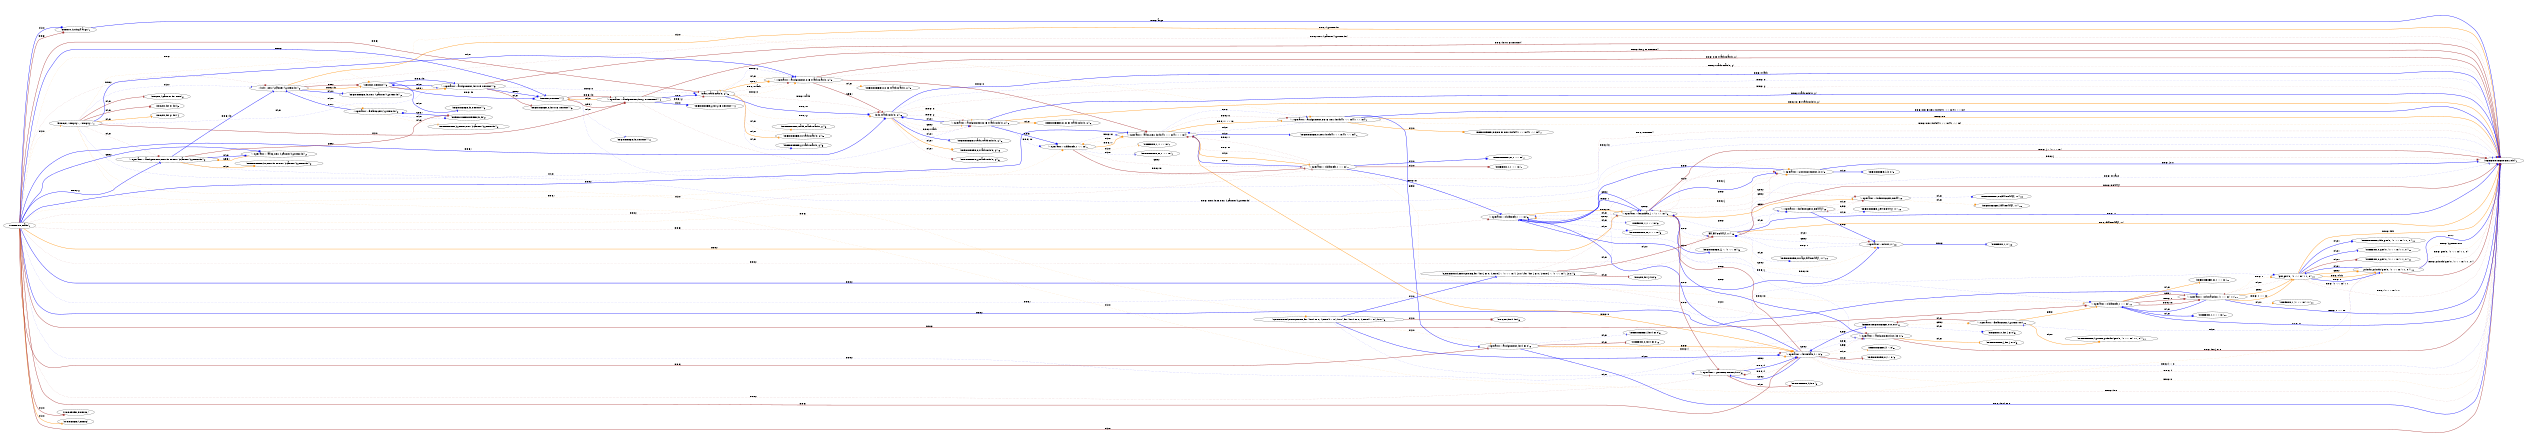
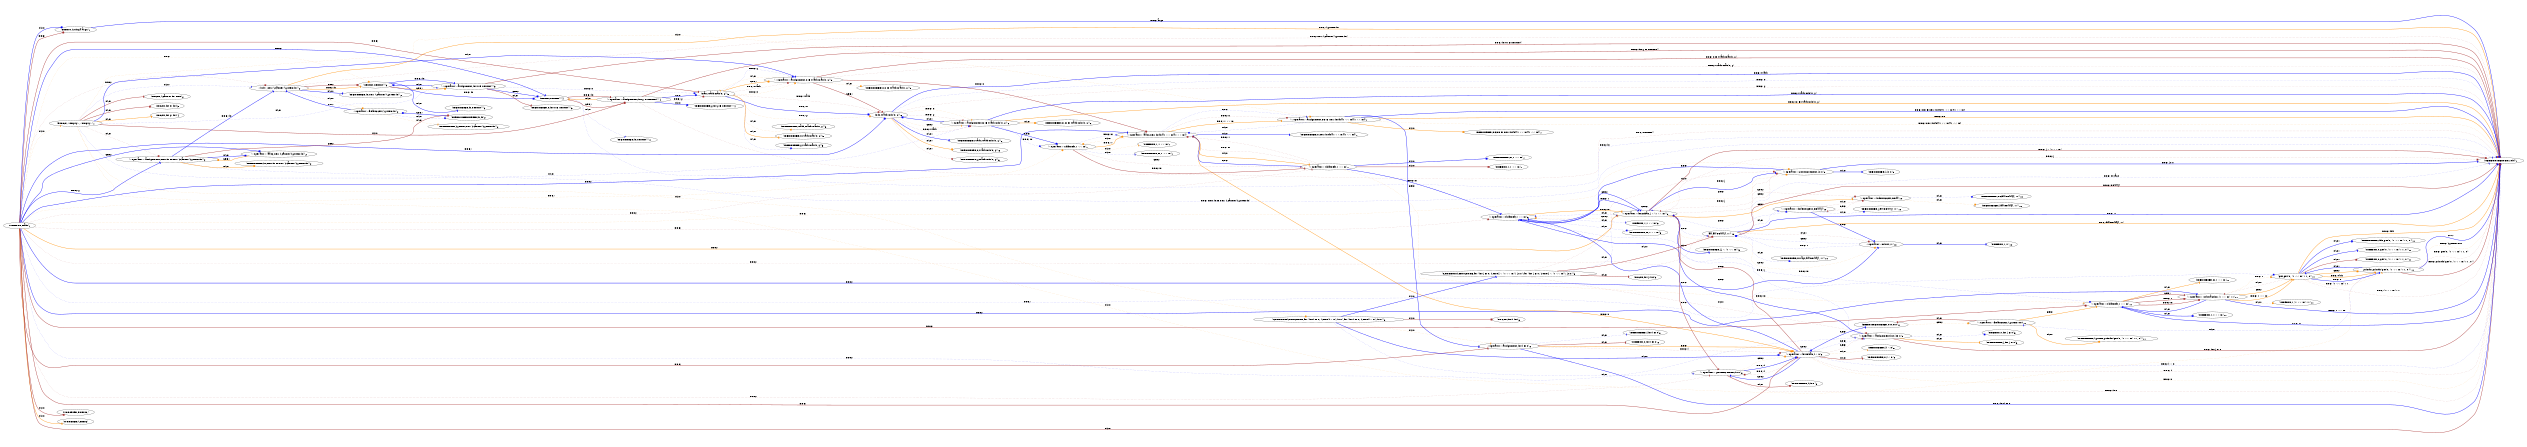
(1940, 243) -> (1940, 243)
(1942, 329) -> (1947, 336)
